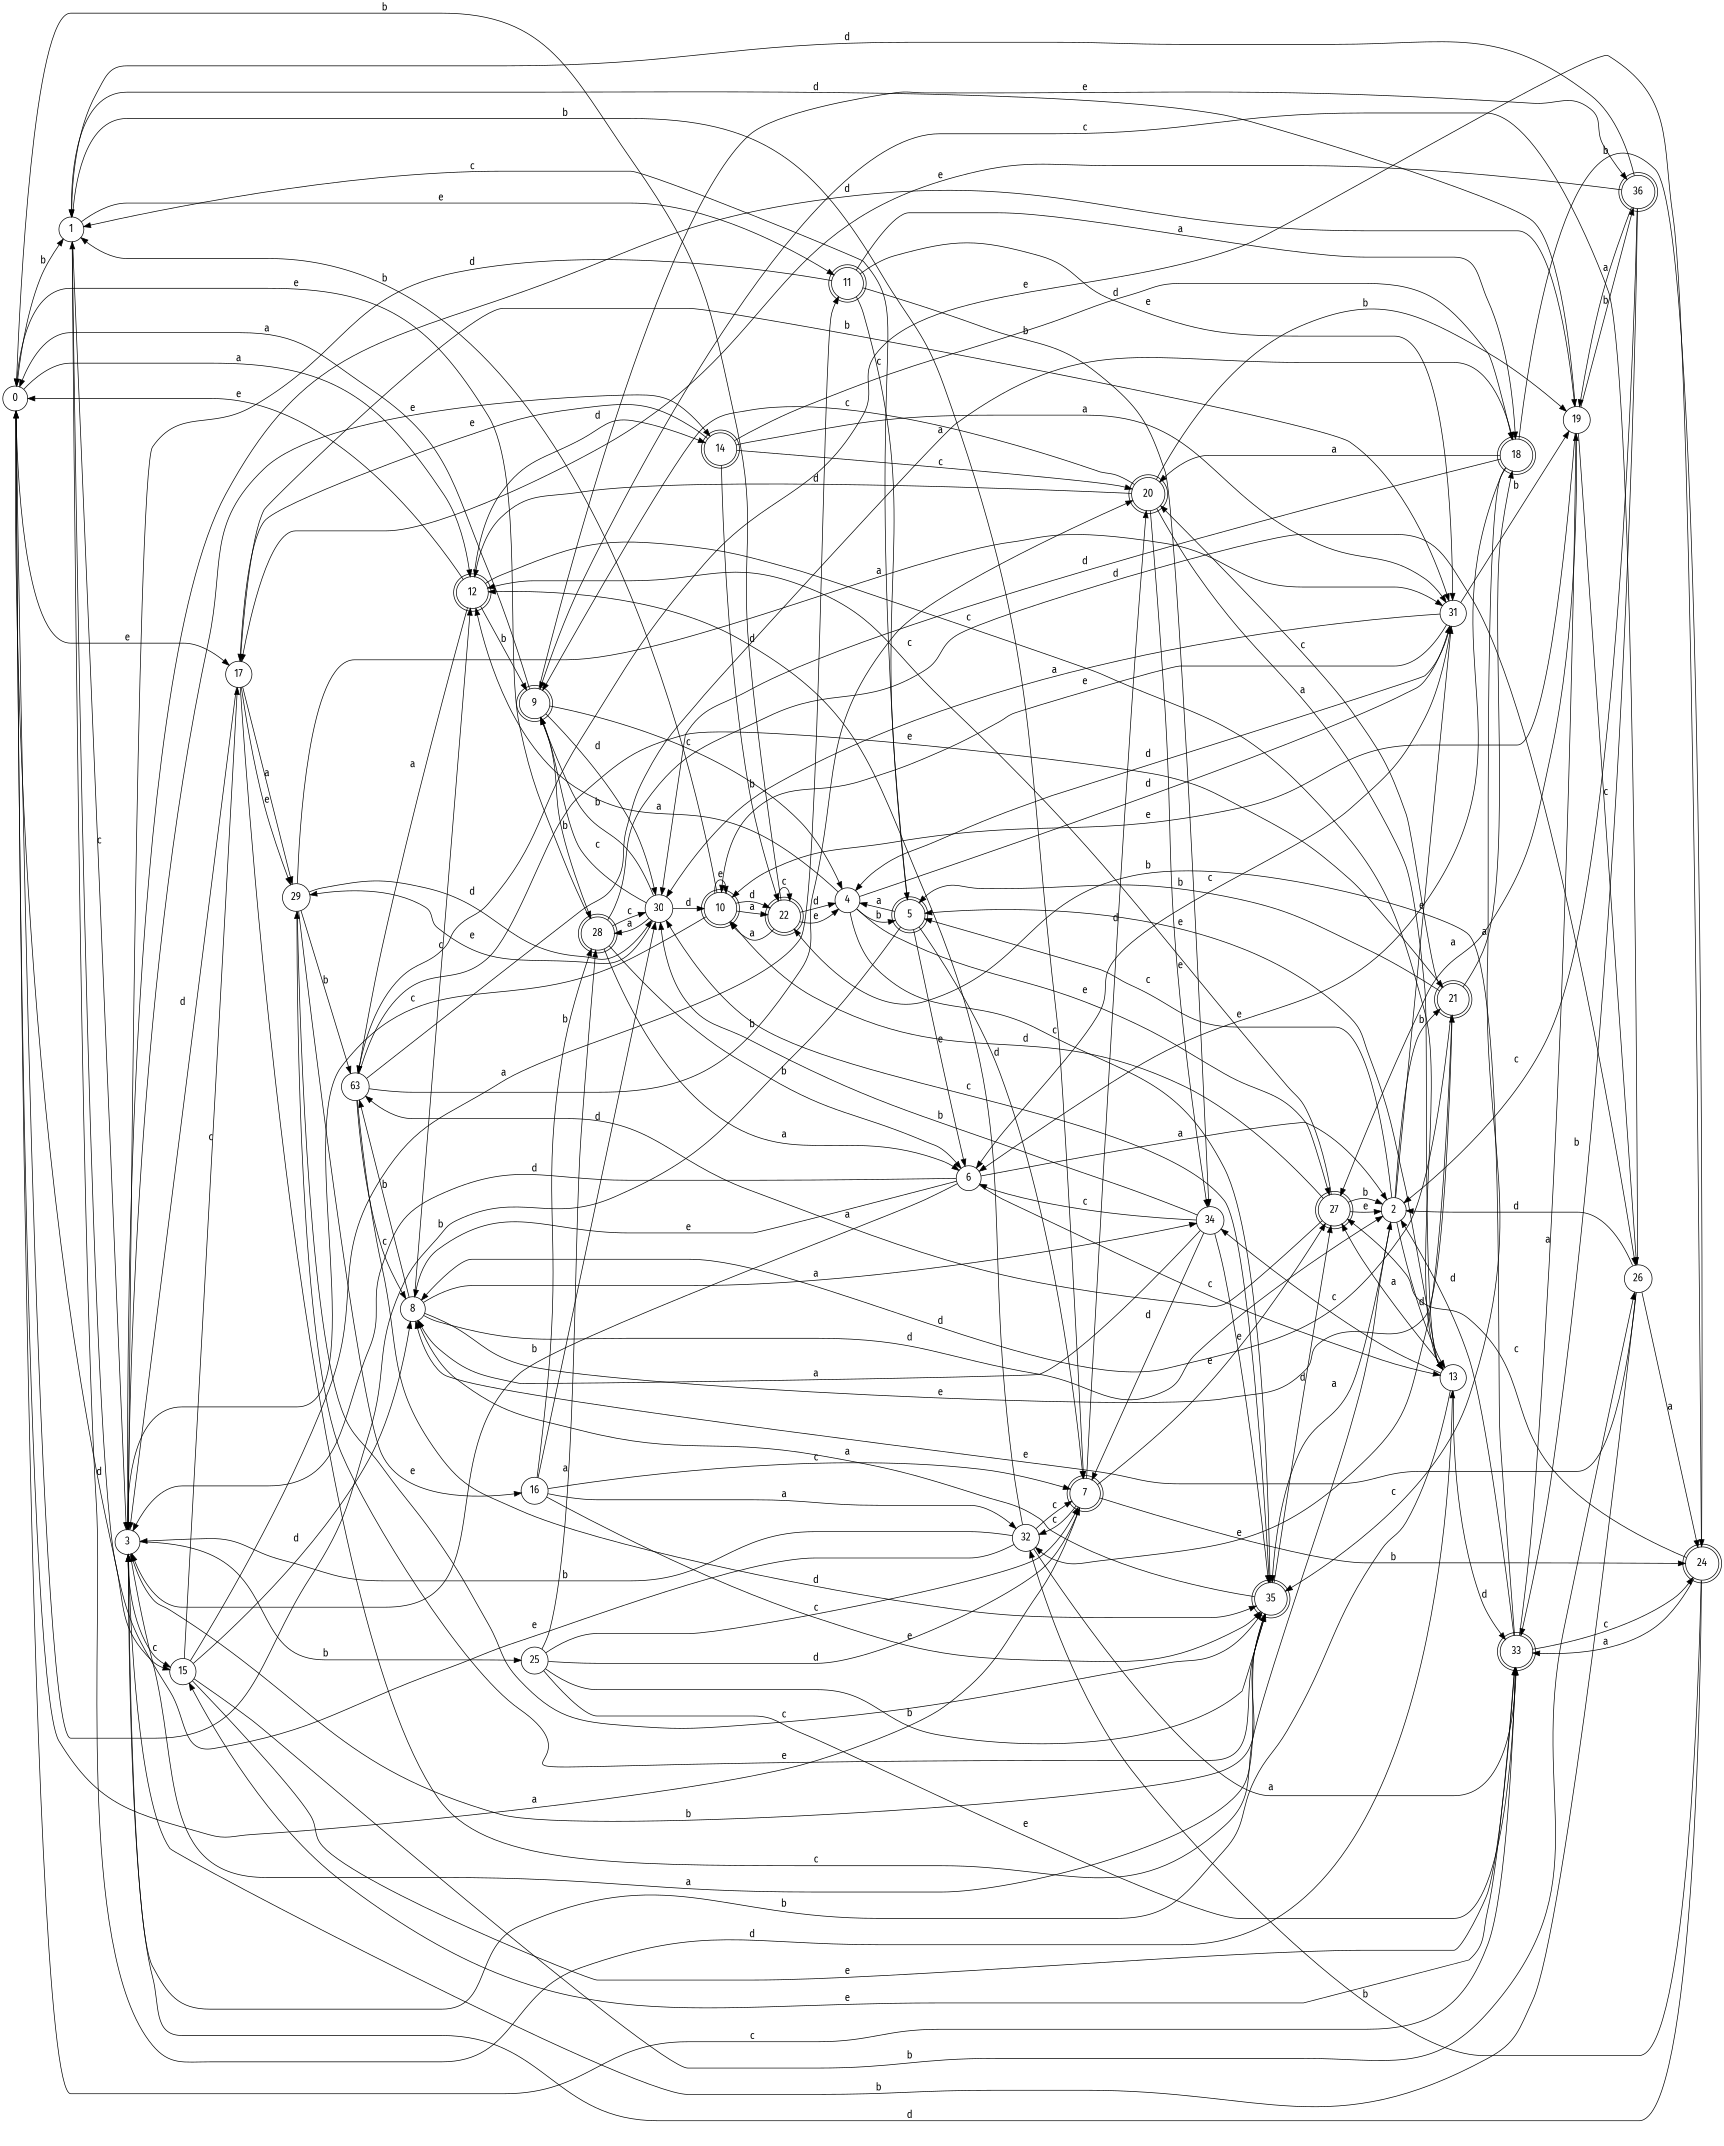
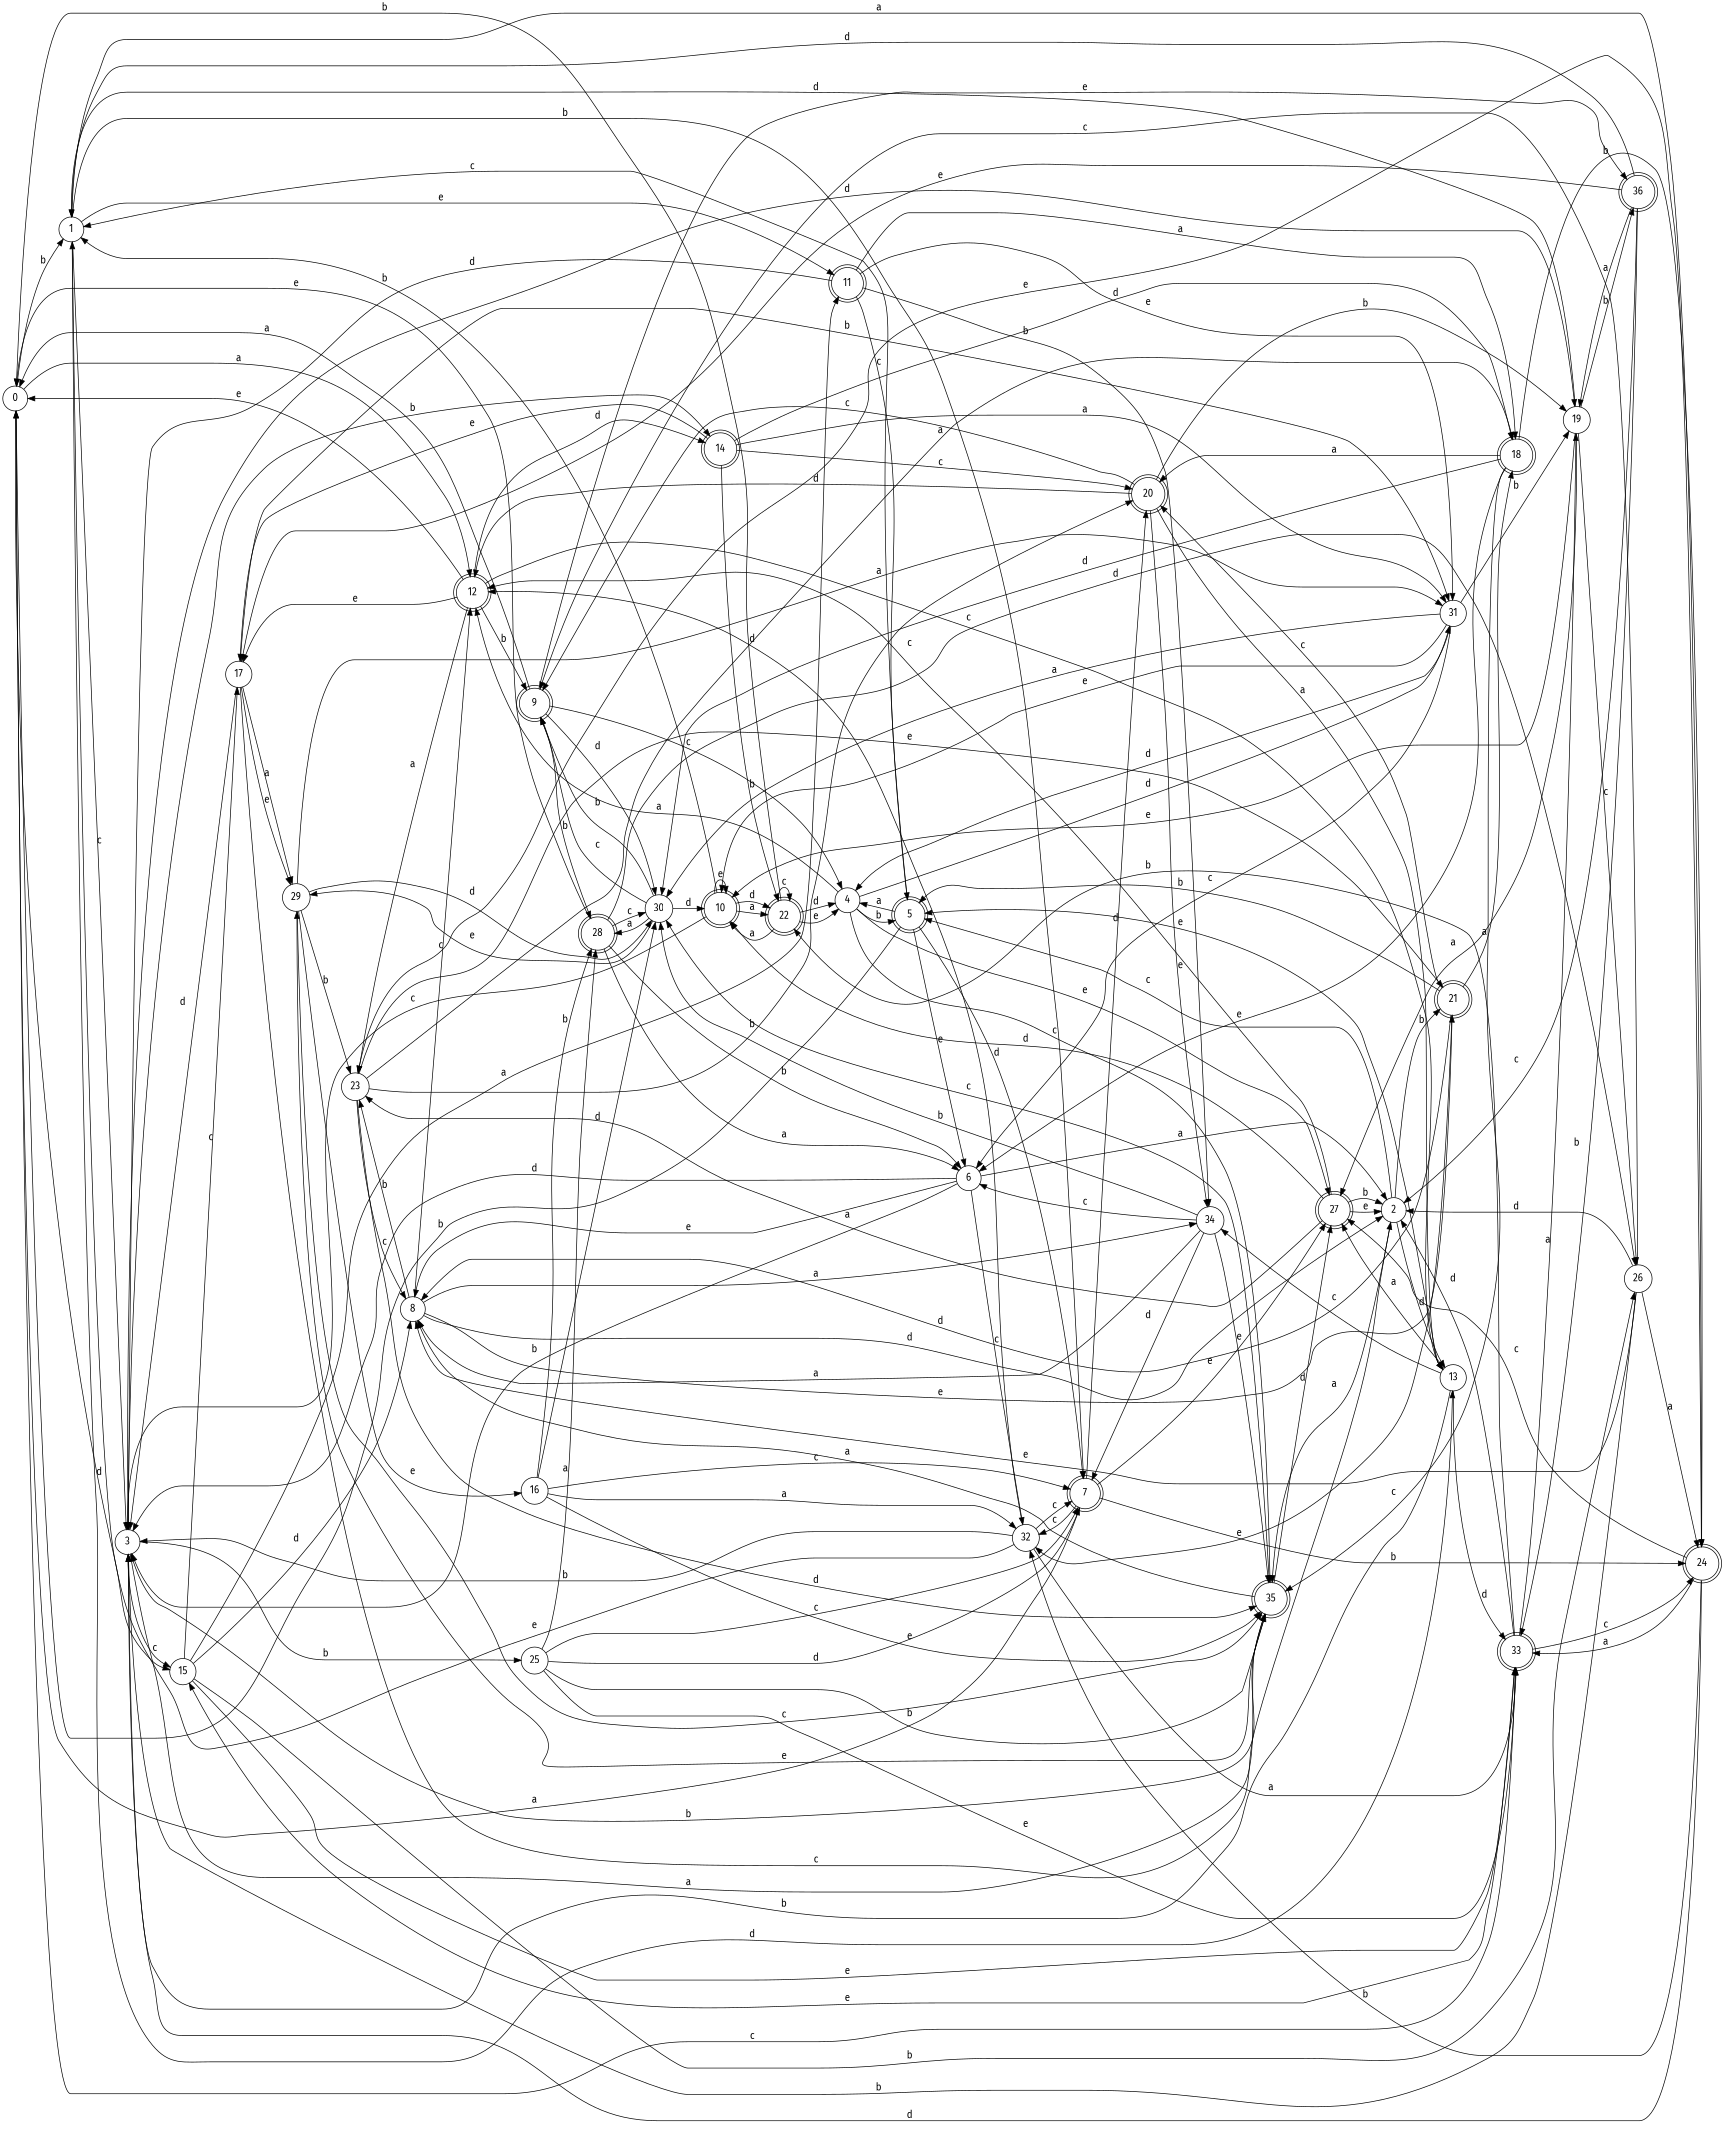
none -> (1550, 13)
(413, 409) -> (413, 409)
(41, 612) -> (339, 604)
(1426, 887) -> none
(355, 1087) -> (355, 1087)
(1201, 1292) -> (996, 1354)
